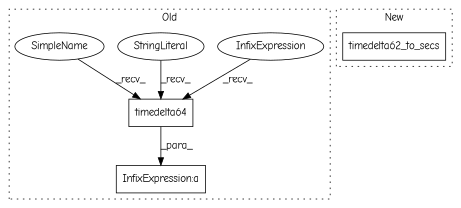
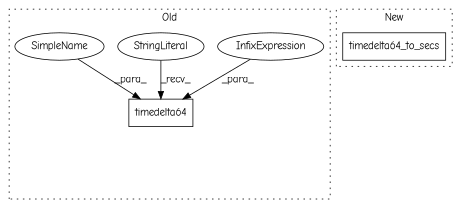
(394, 47) -> (394, 47)
(131, 80) -> (131, 80)
(238, 80) -> (238, 80)
(161, 179) -> none
